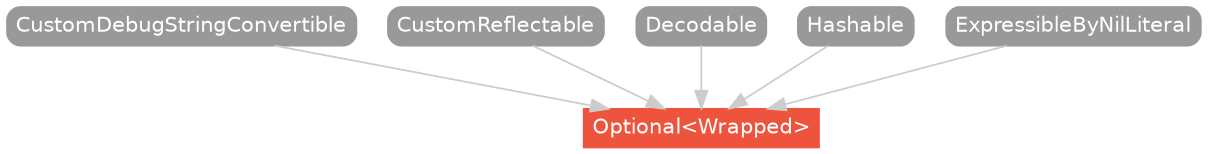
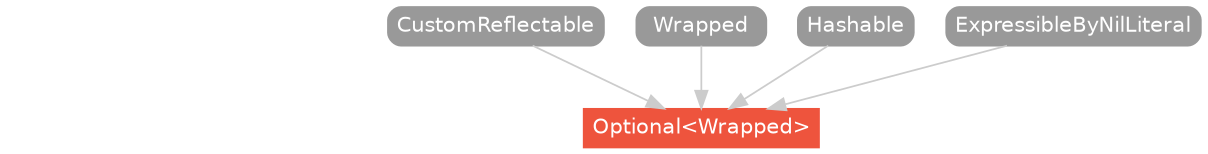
(182, 26) -> none
(701, 26) -> (701, 26)
